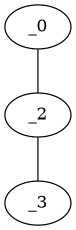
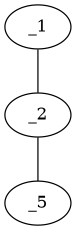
(38, 27) -> (38, 27)
(38, 203) -> (38, 203)
